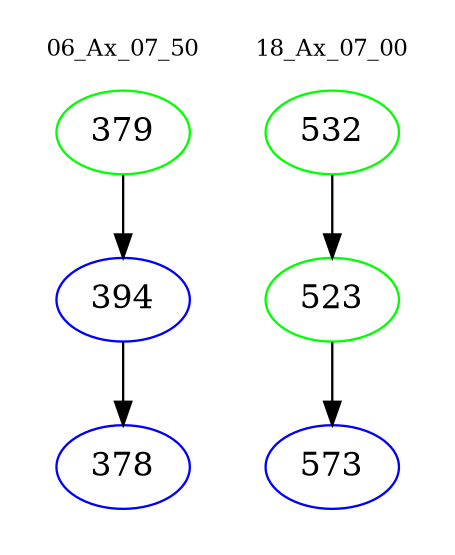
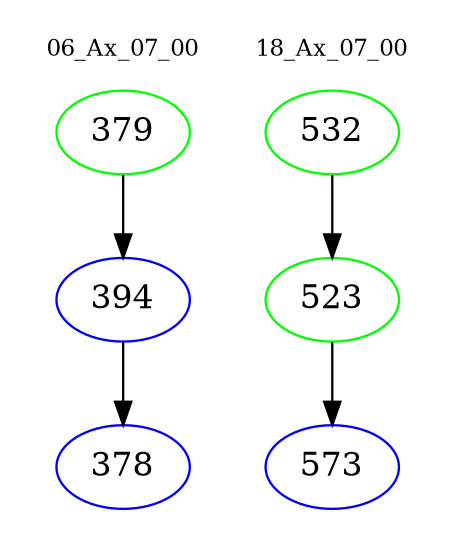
(123, 50) -> (123, 50)
